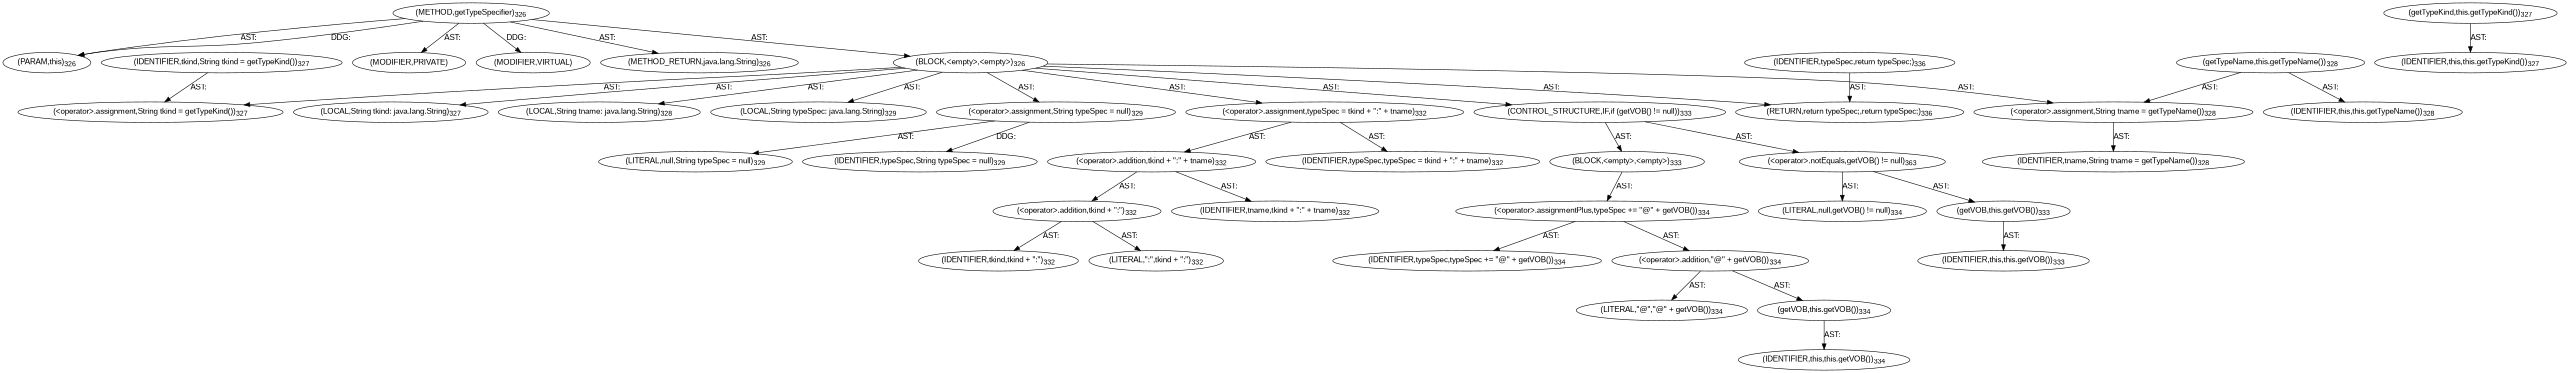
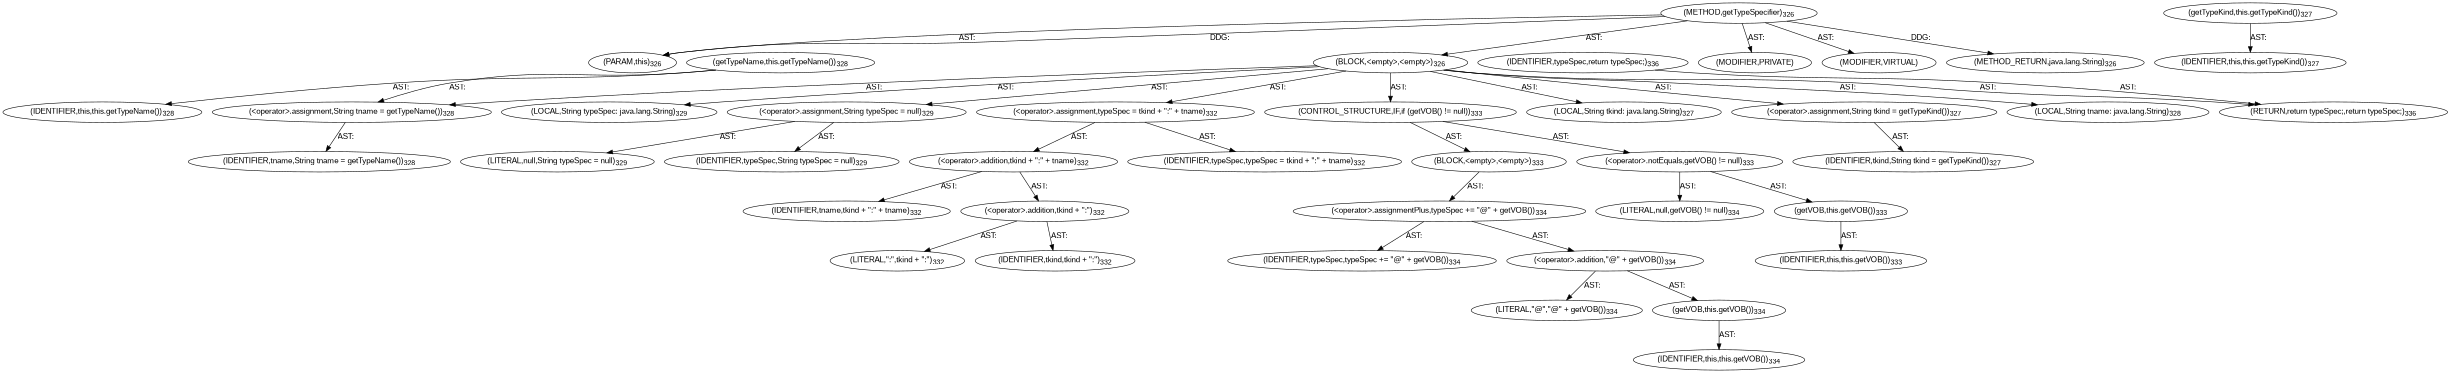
(518, 38) -> (1827, 38)
(609, 38) -> (1922, 38)
(188, 86) -> (1887, 135)
(1007, 137) -> (828, 137)
(1911, 161) -> (1748, 161)
